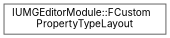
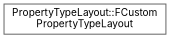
(85, 19) -> (85, 19)
